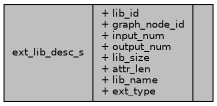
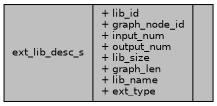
(126, 69) -> (131, 69)
